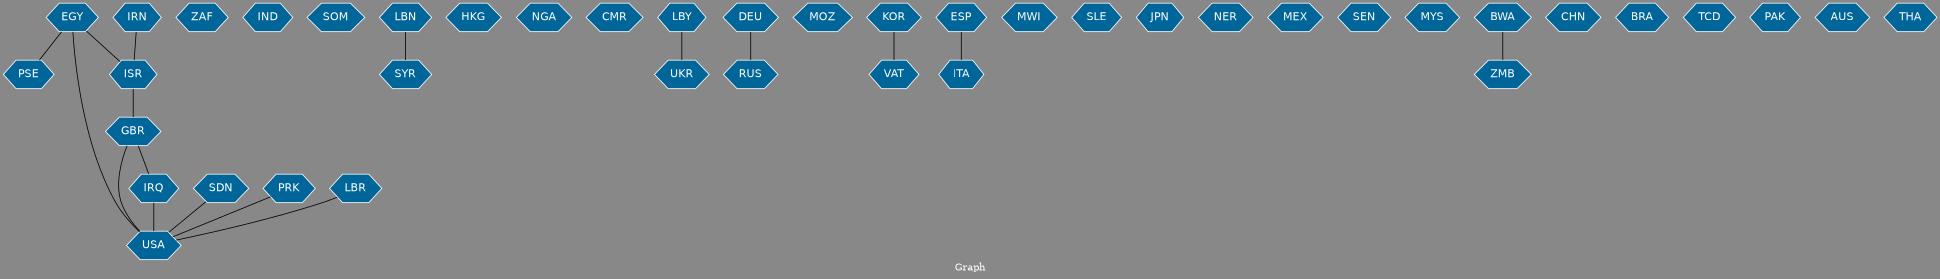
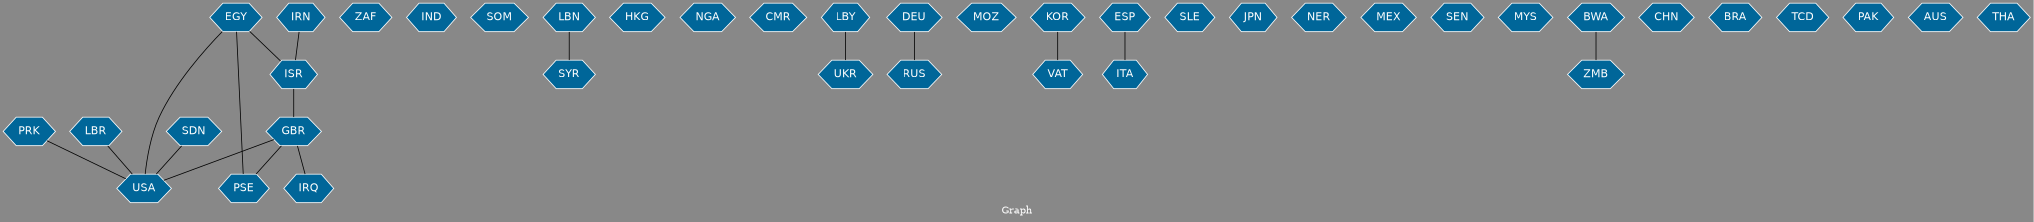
(1029, 17) -> none
none -> (269, 160)
(154, 217) -> none
